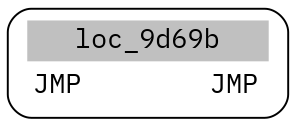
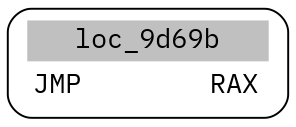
(146, 85) -> (146, 85)
